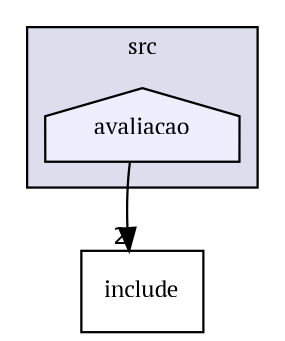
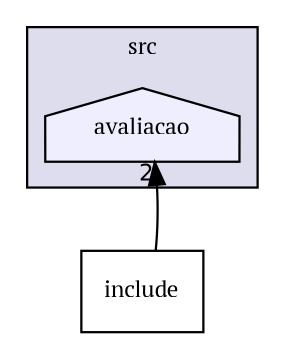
(127, 201) -> (158, 218)
